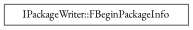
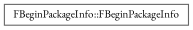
(96, 15) -> (96, 15)
